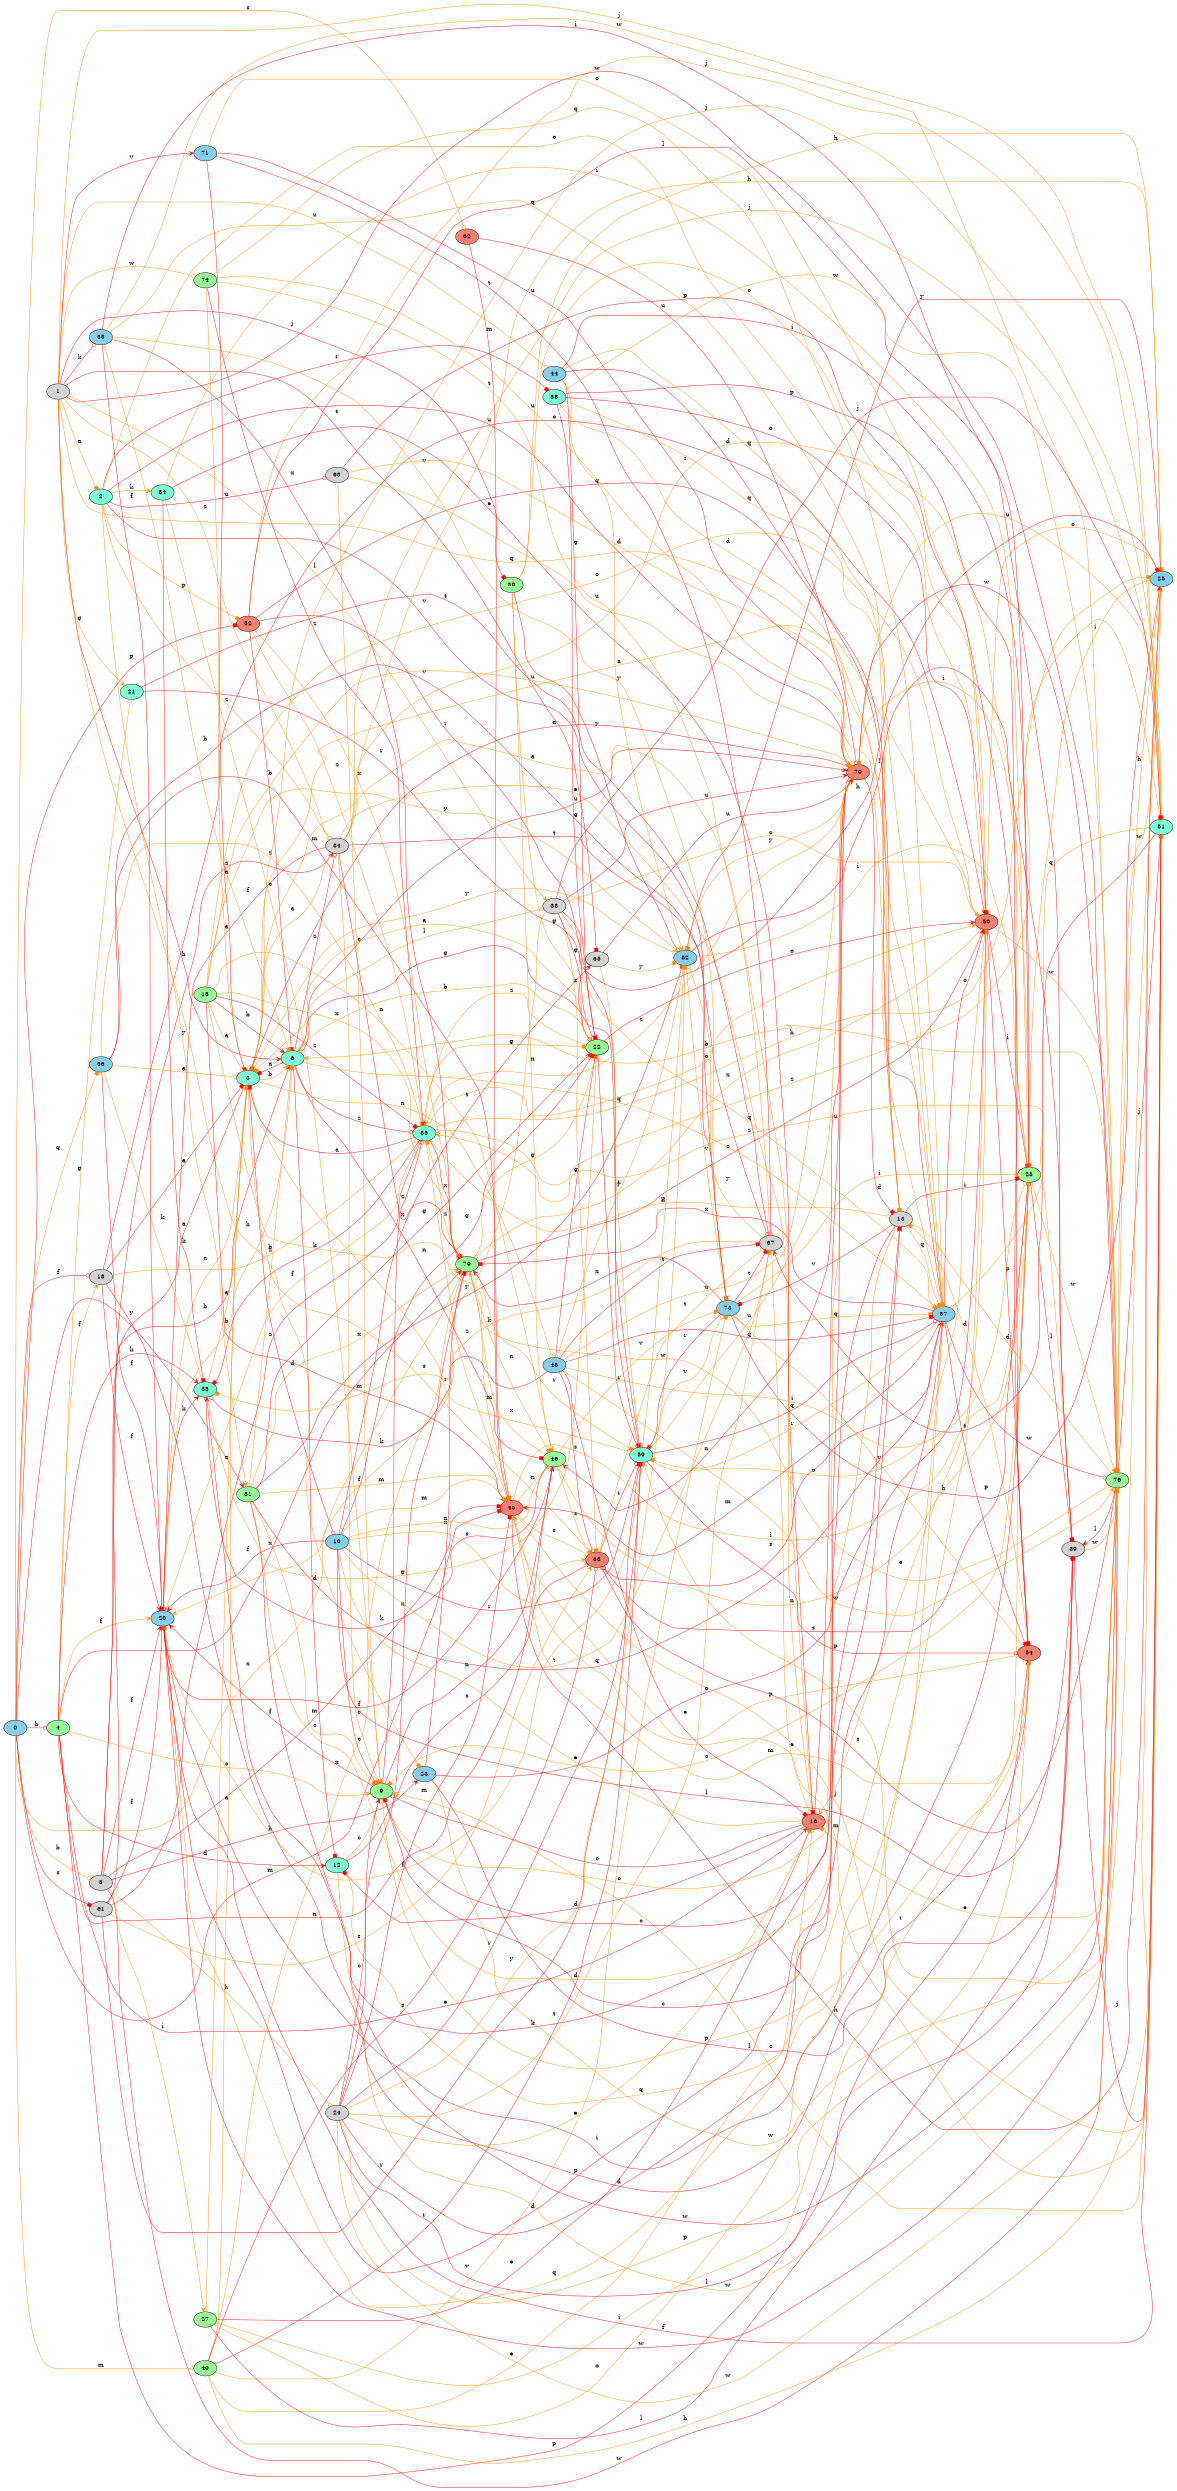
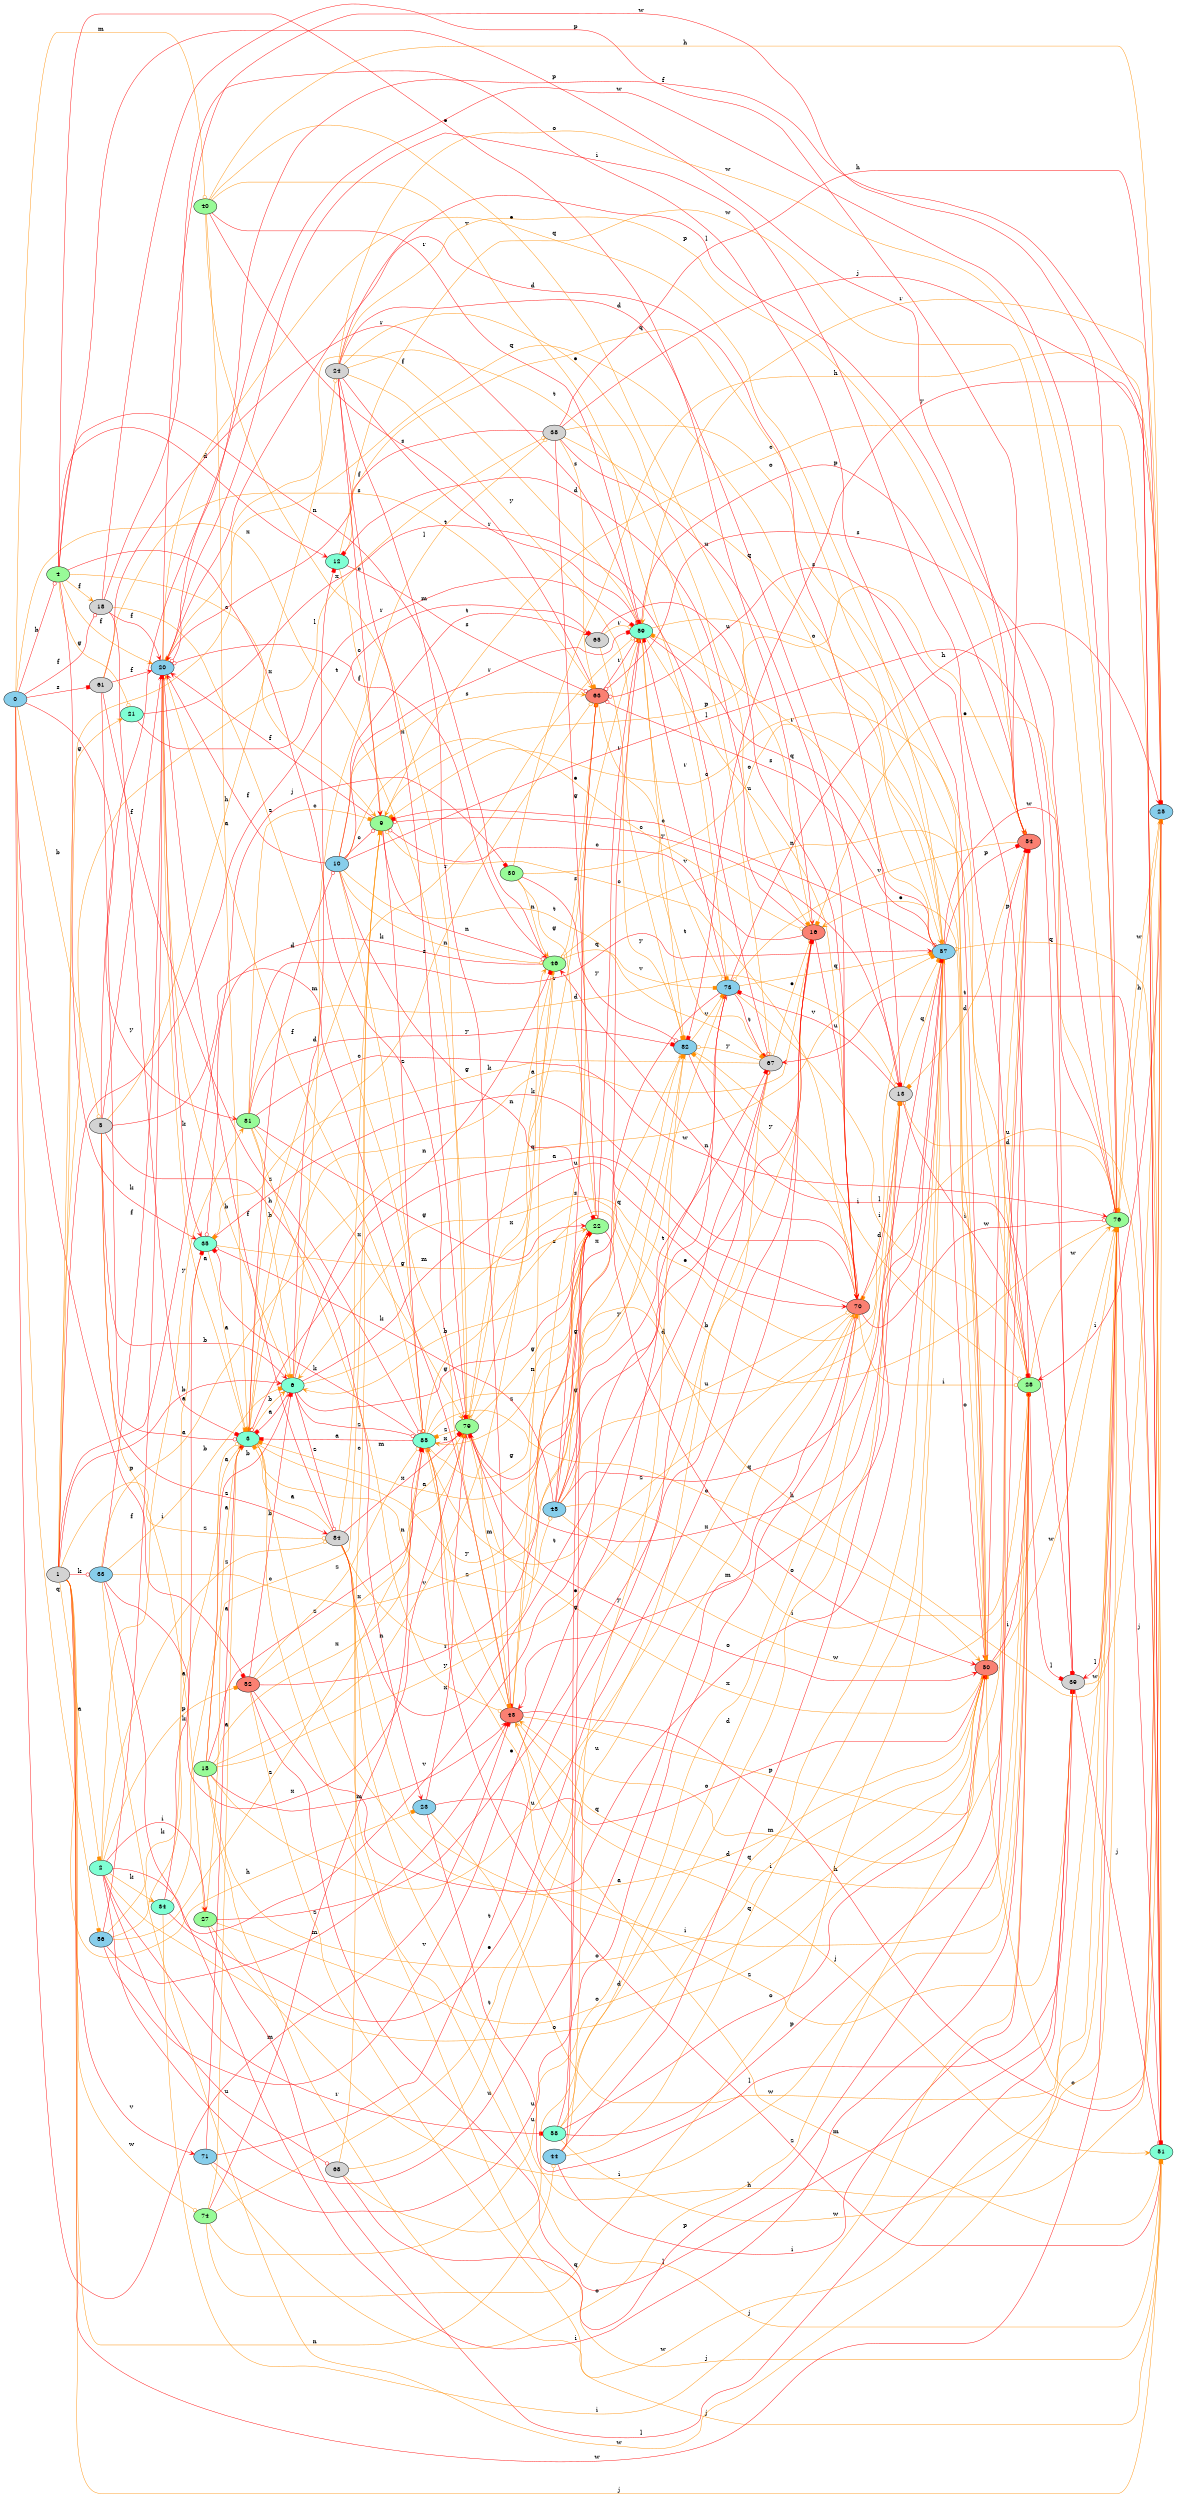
(315, 215) -> (315, 2342)
(467, 237) -> none
(332, 594) -> (85, 893)
(1047, 856) -> (1146, 1115)
(1007, 966) -> (690, 2046)
(471, 1289) -> (342, 524)
none -> (169, 1825)
